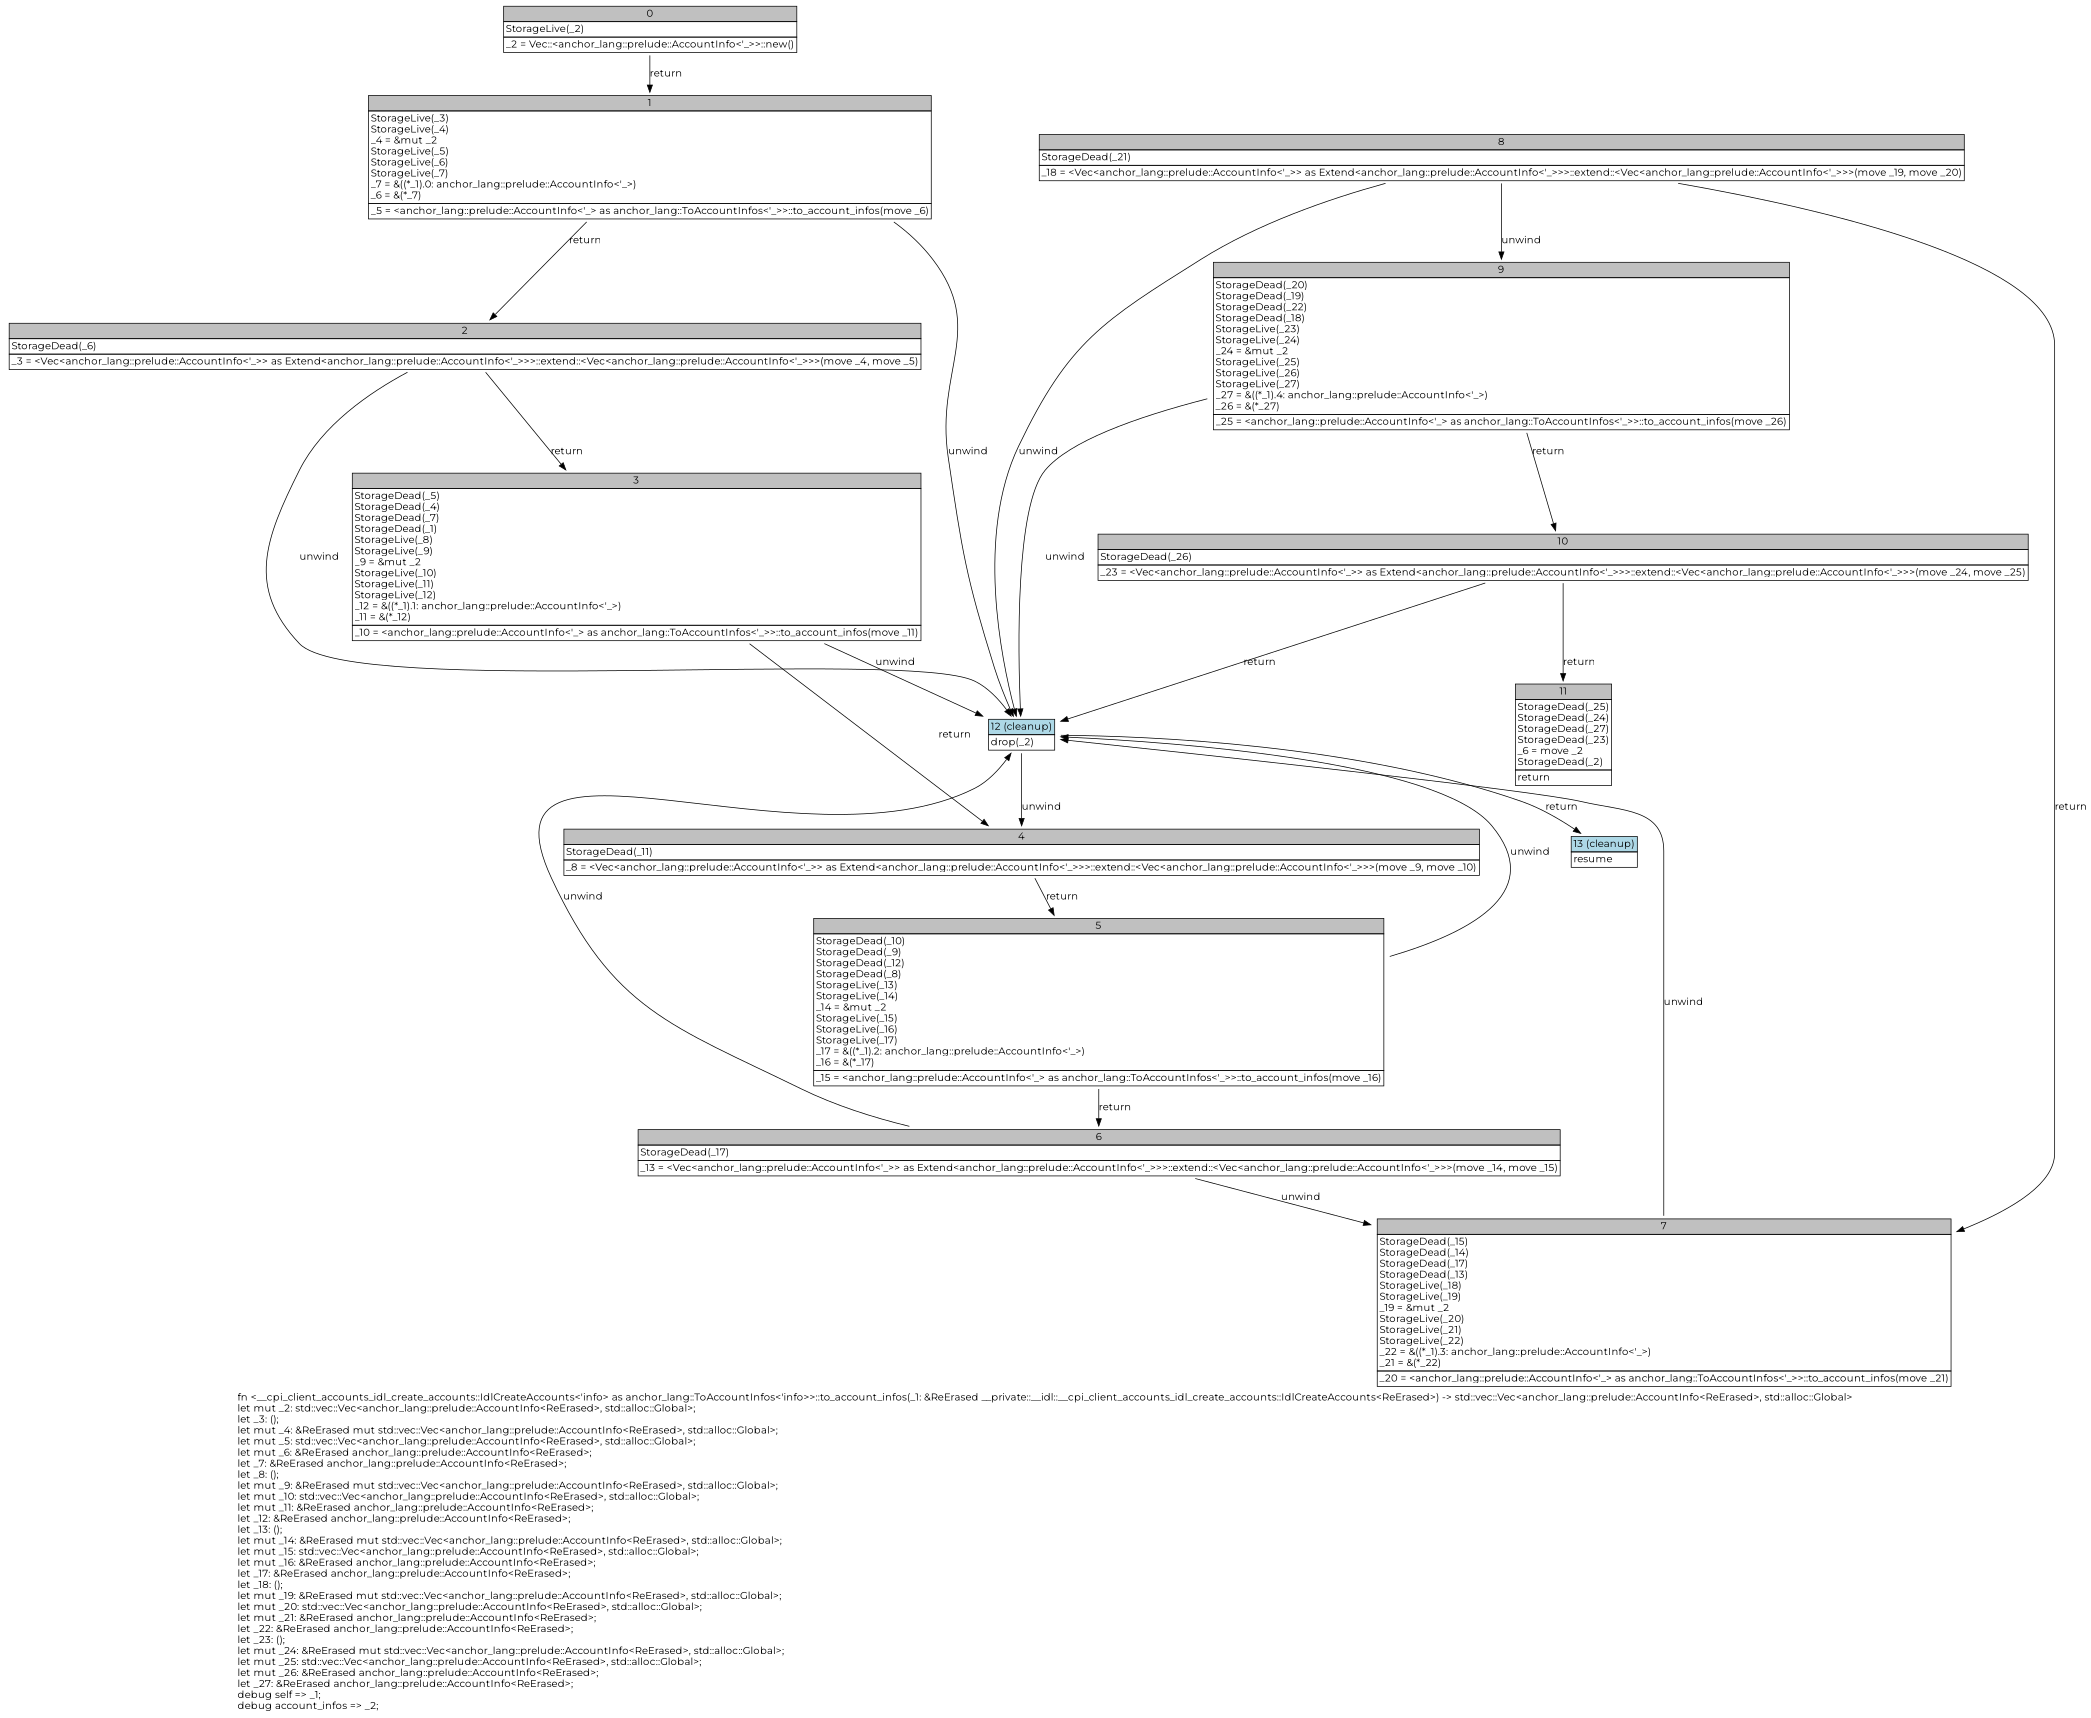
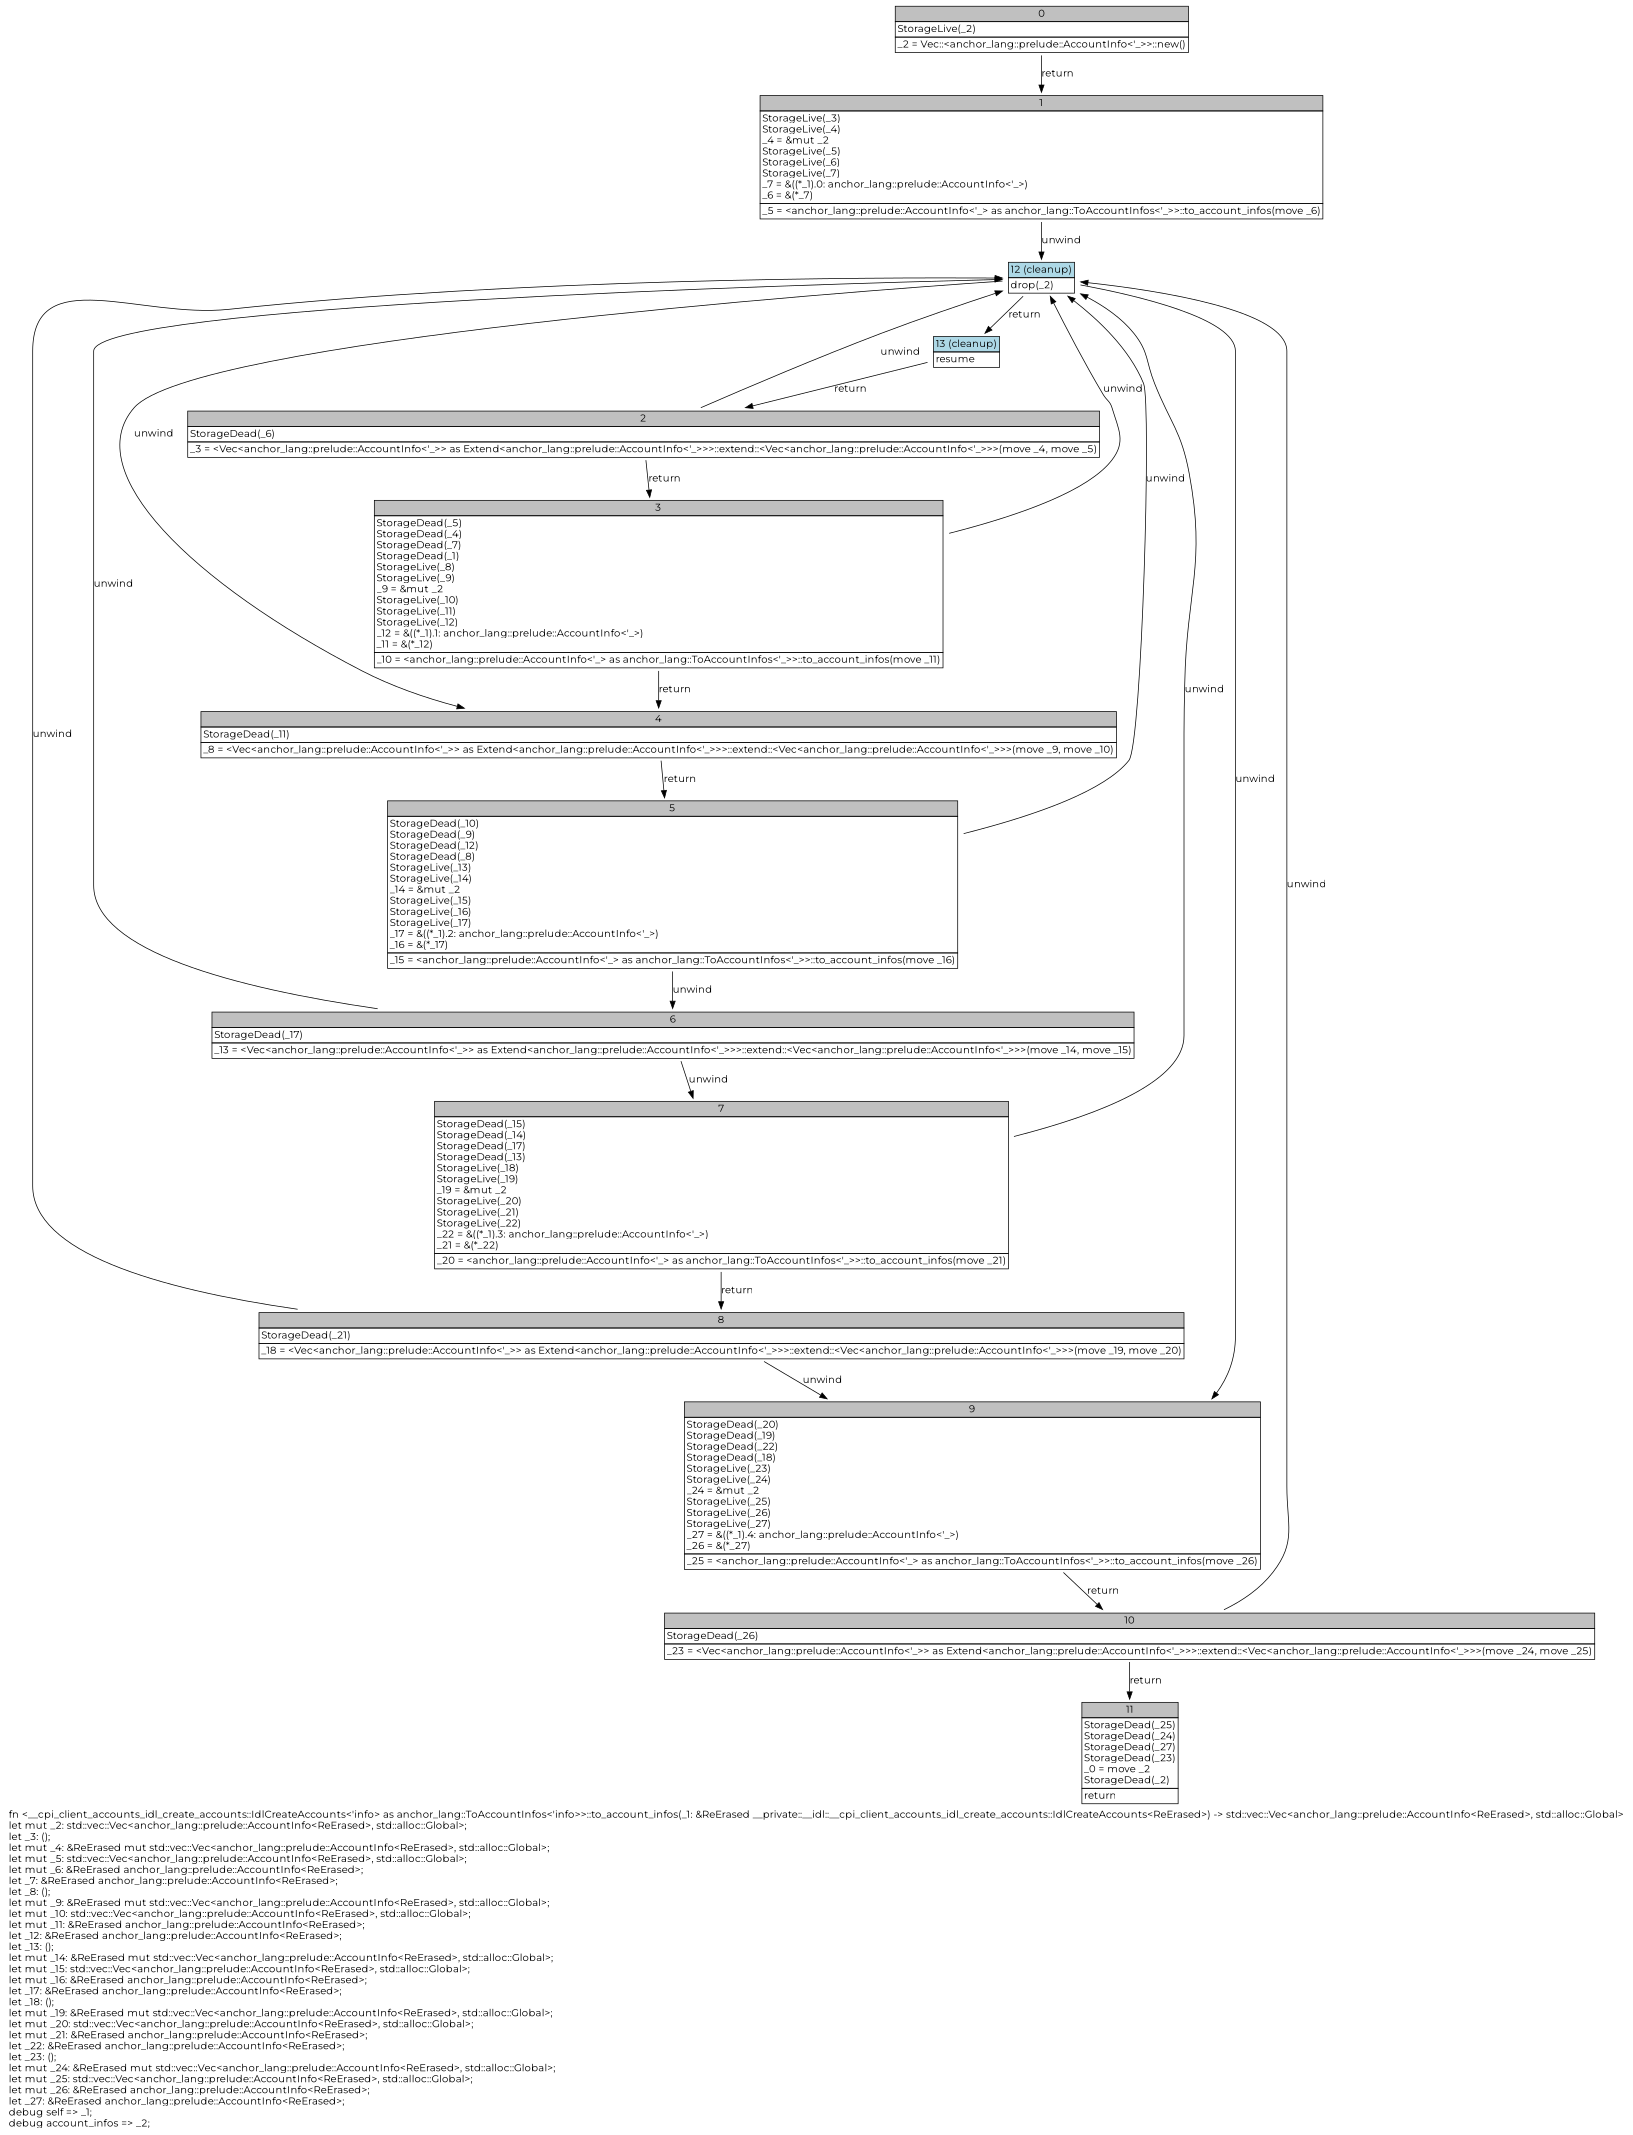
(541, 268) -> (840, 384)
(1032, 499) -> (1235, 787)
(2055, 598) -> (721, 1287)
(1260, 662) -> (1307, 885)
(1551, 751) -> (1118, 1769)
(1115, 1108) -> (693, 990)
